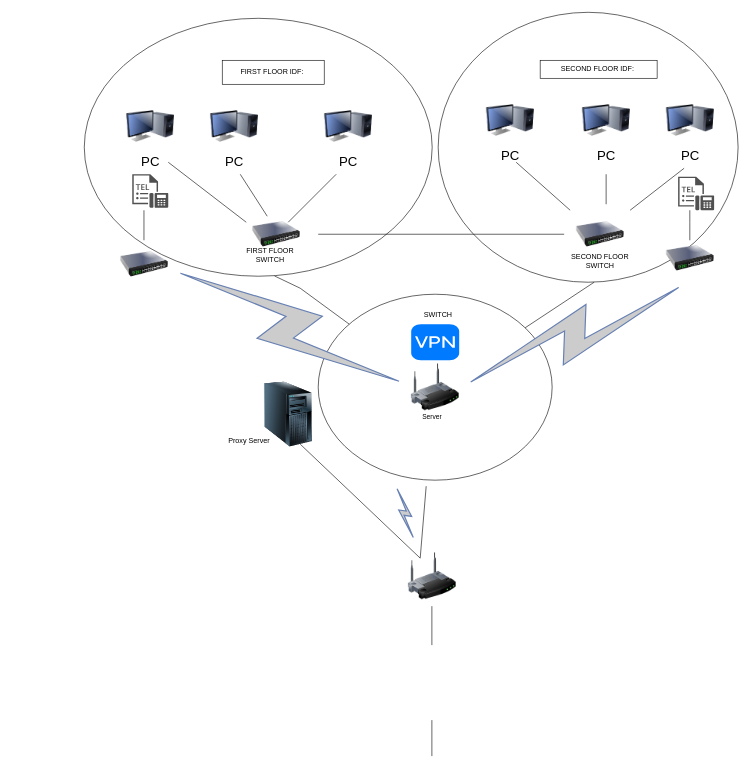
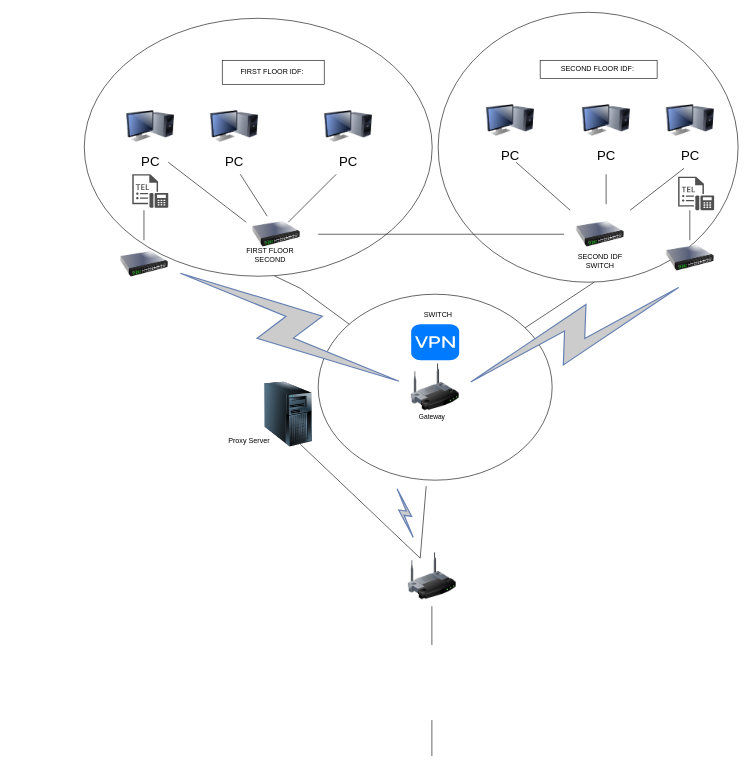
(270, 255) -> (270, 255)
(600, 261) -> (600, 261)
(432, 417) -> (432, 417)
